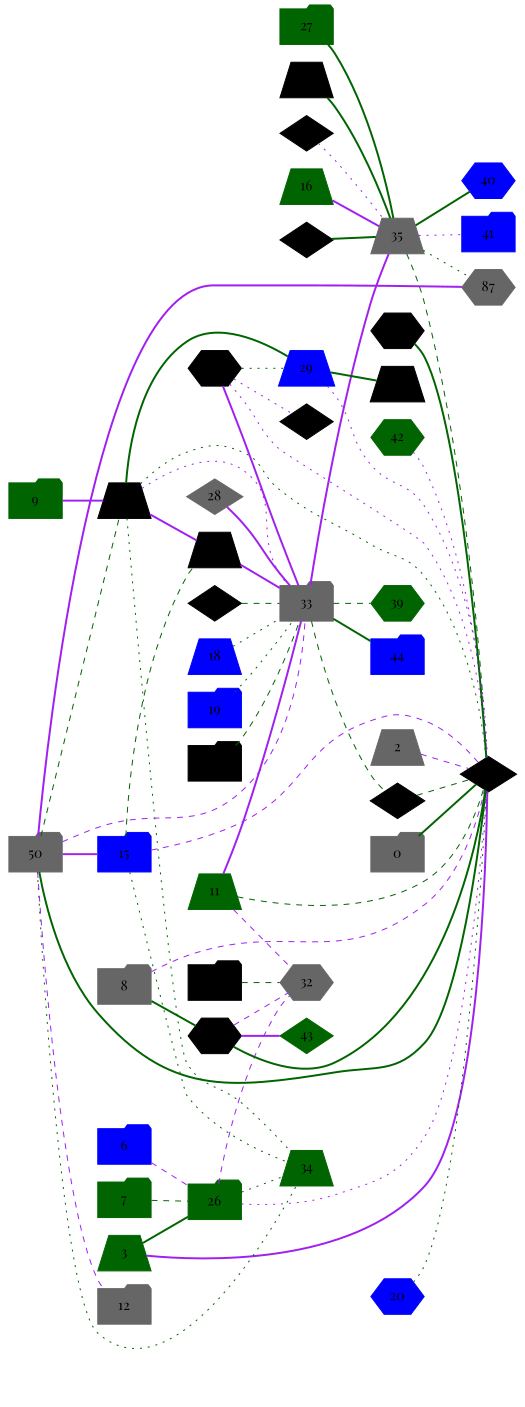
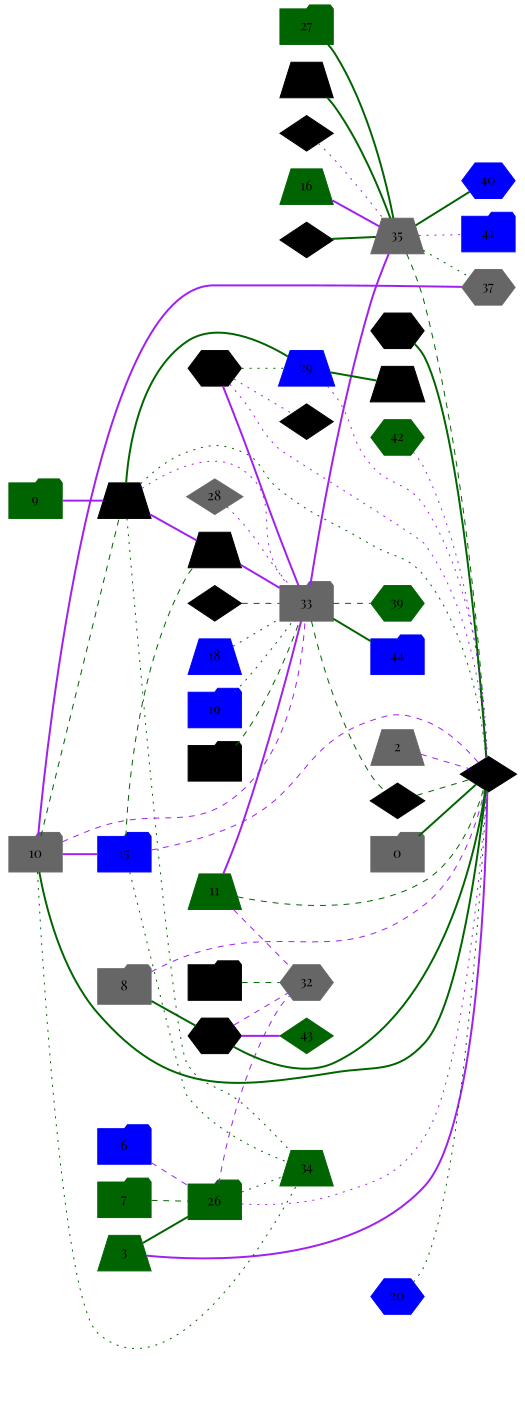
(488, 287) -> (488, 287)
(260, 545) -> (260, 545)
(36, 854) -> (36, 854)
(124, 1306) -> none
